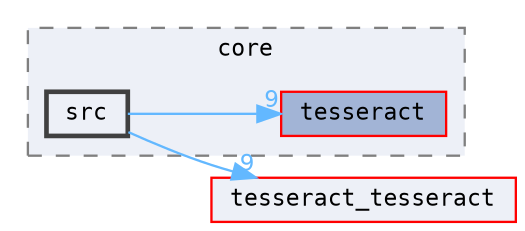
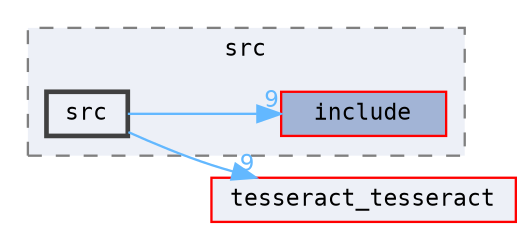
(246, 50) -> (246, 50)
(364, 114) -> (364, 114)
